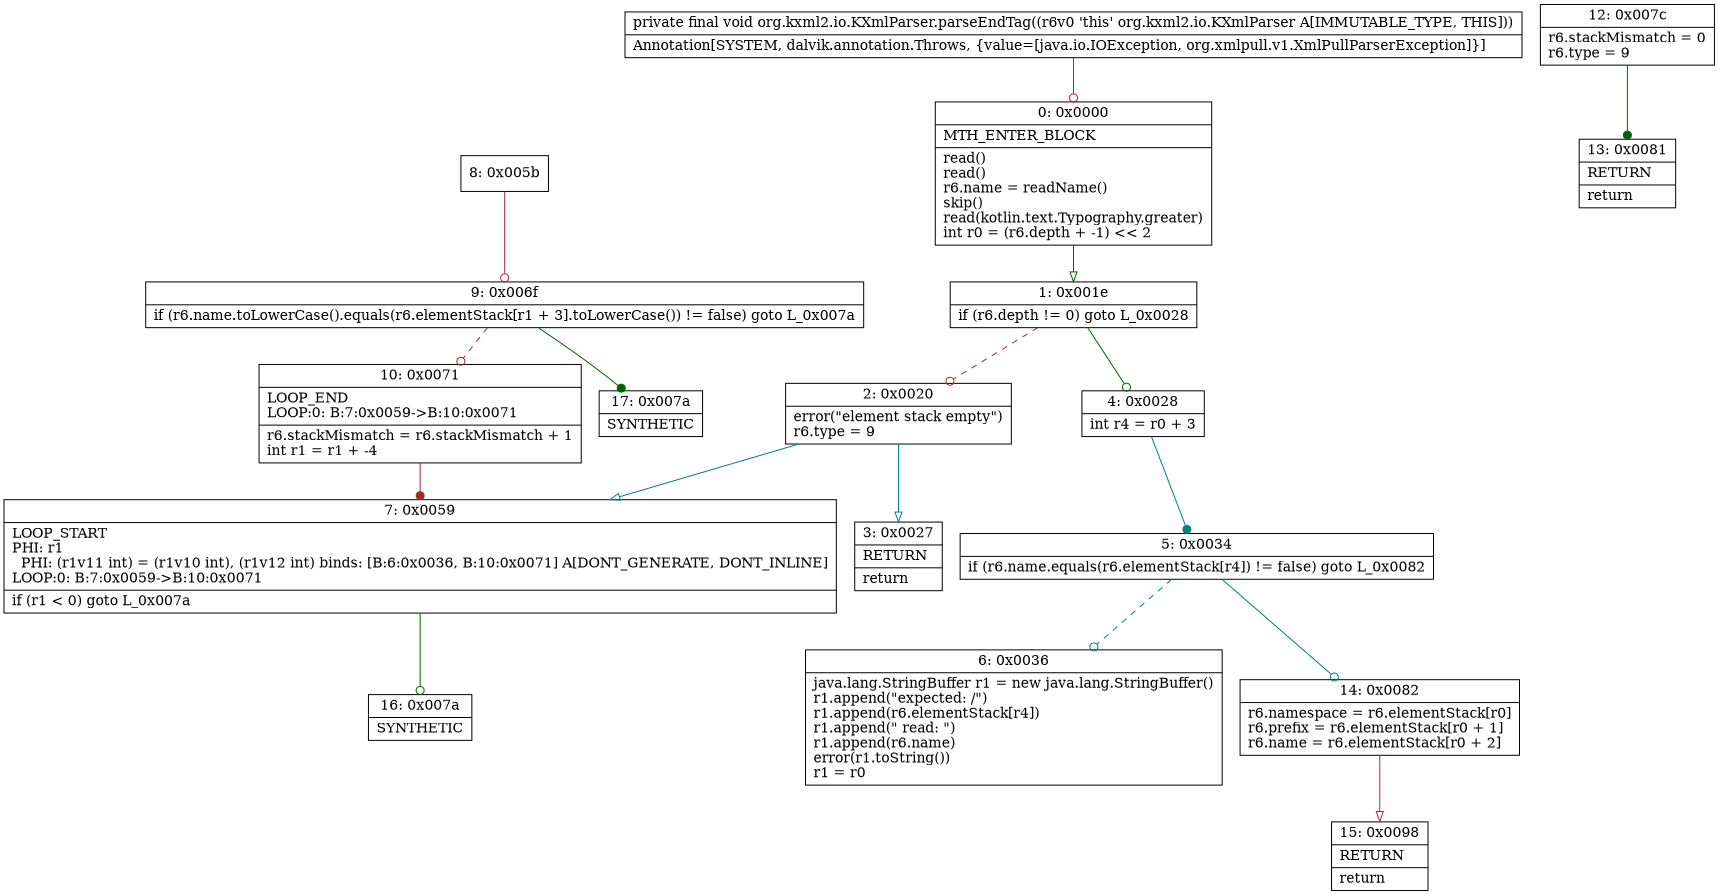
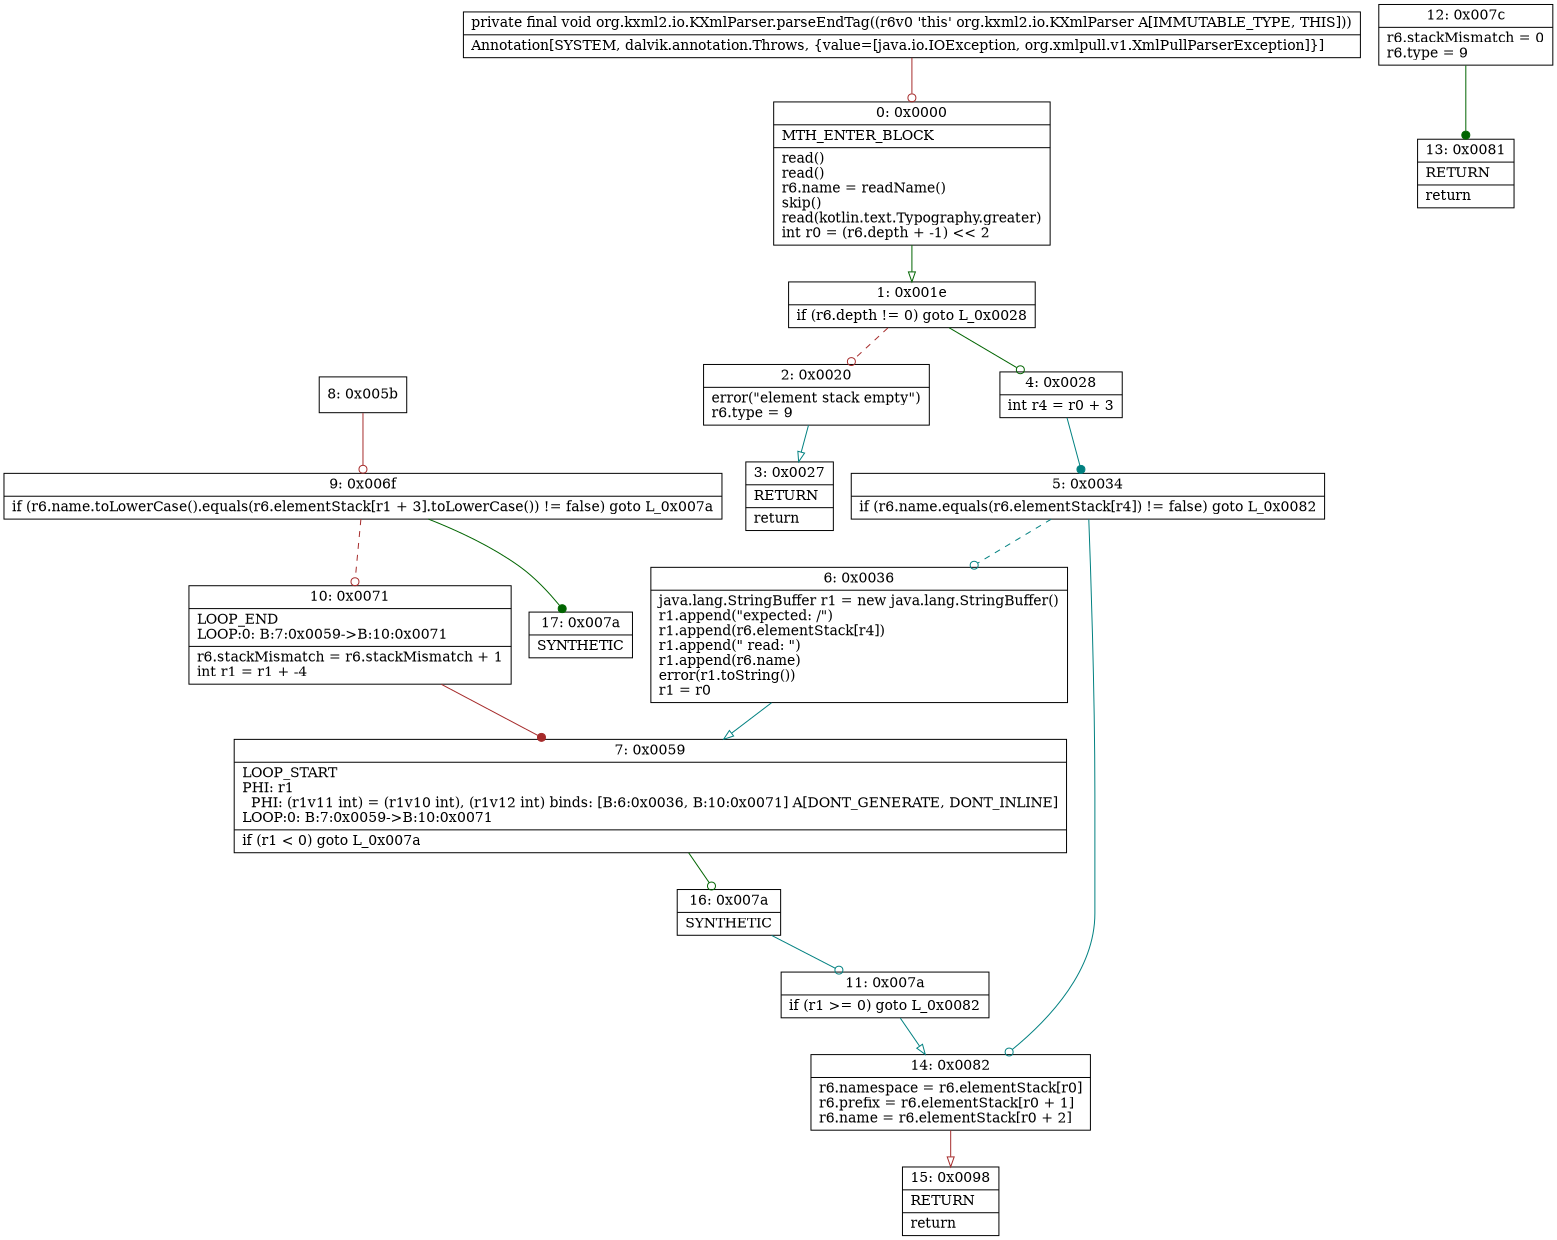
(709, 470) -> (752, 718)
none -> (885, 995)
